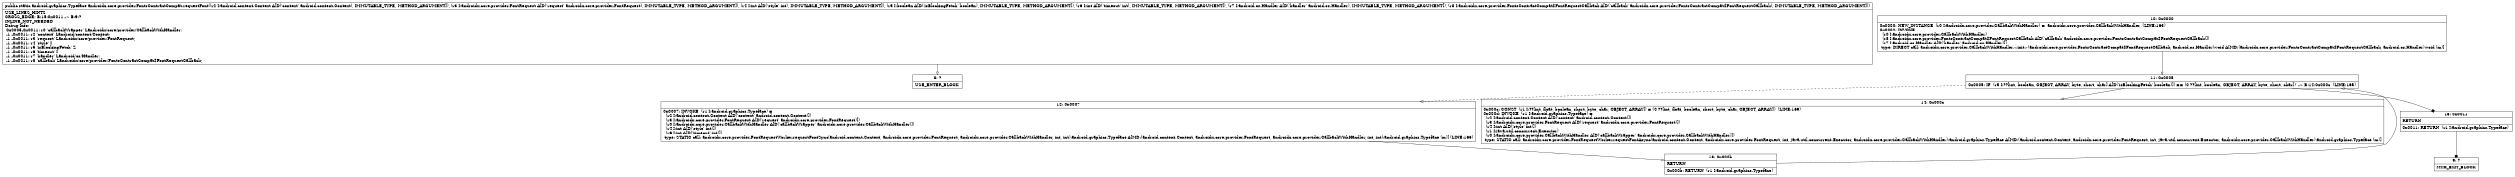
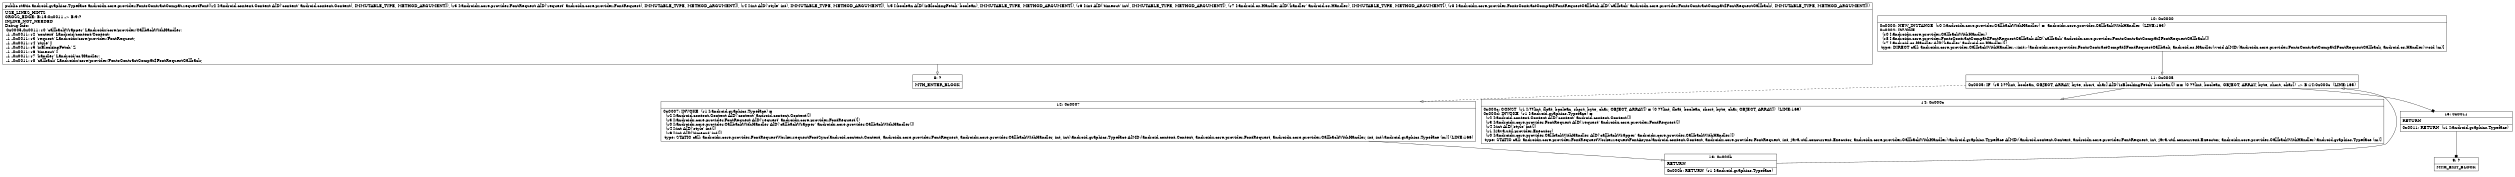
(937, 85) -> (937, 85)
(1521, 131) -> (1518, 131)
